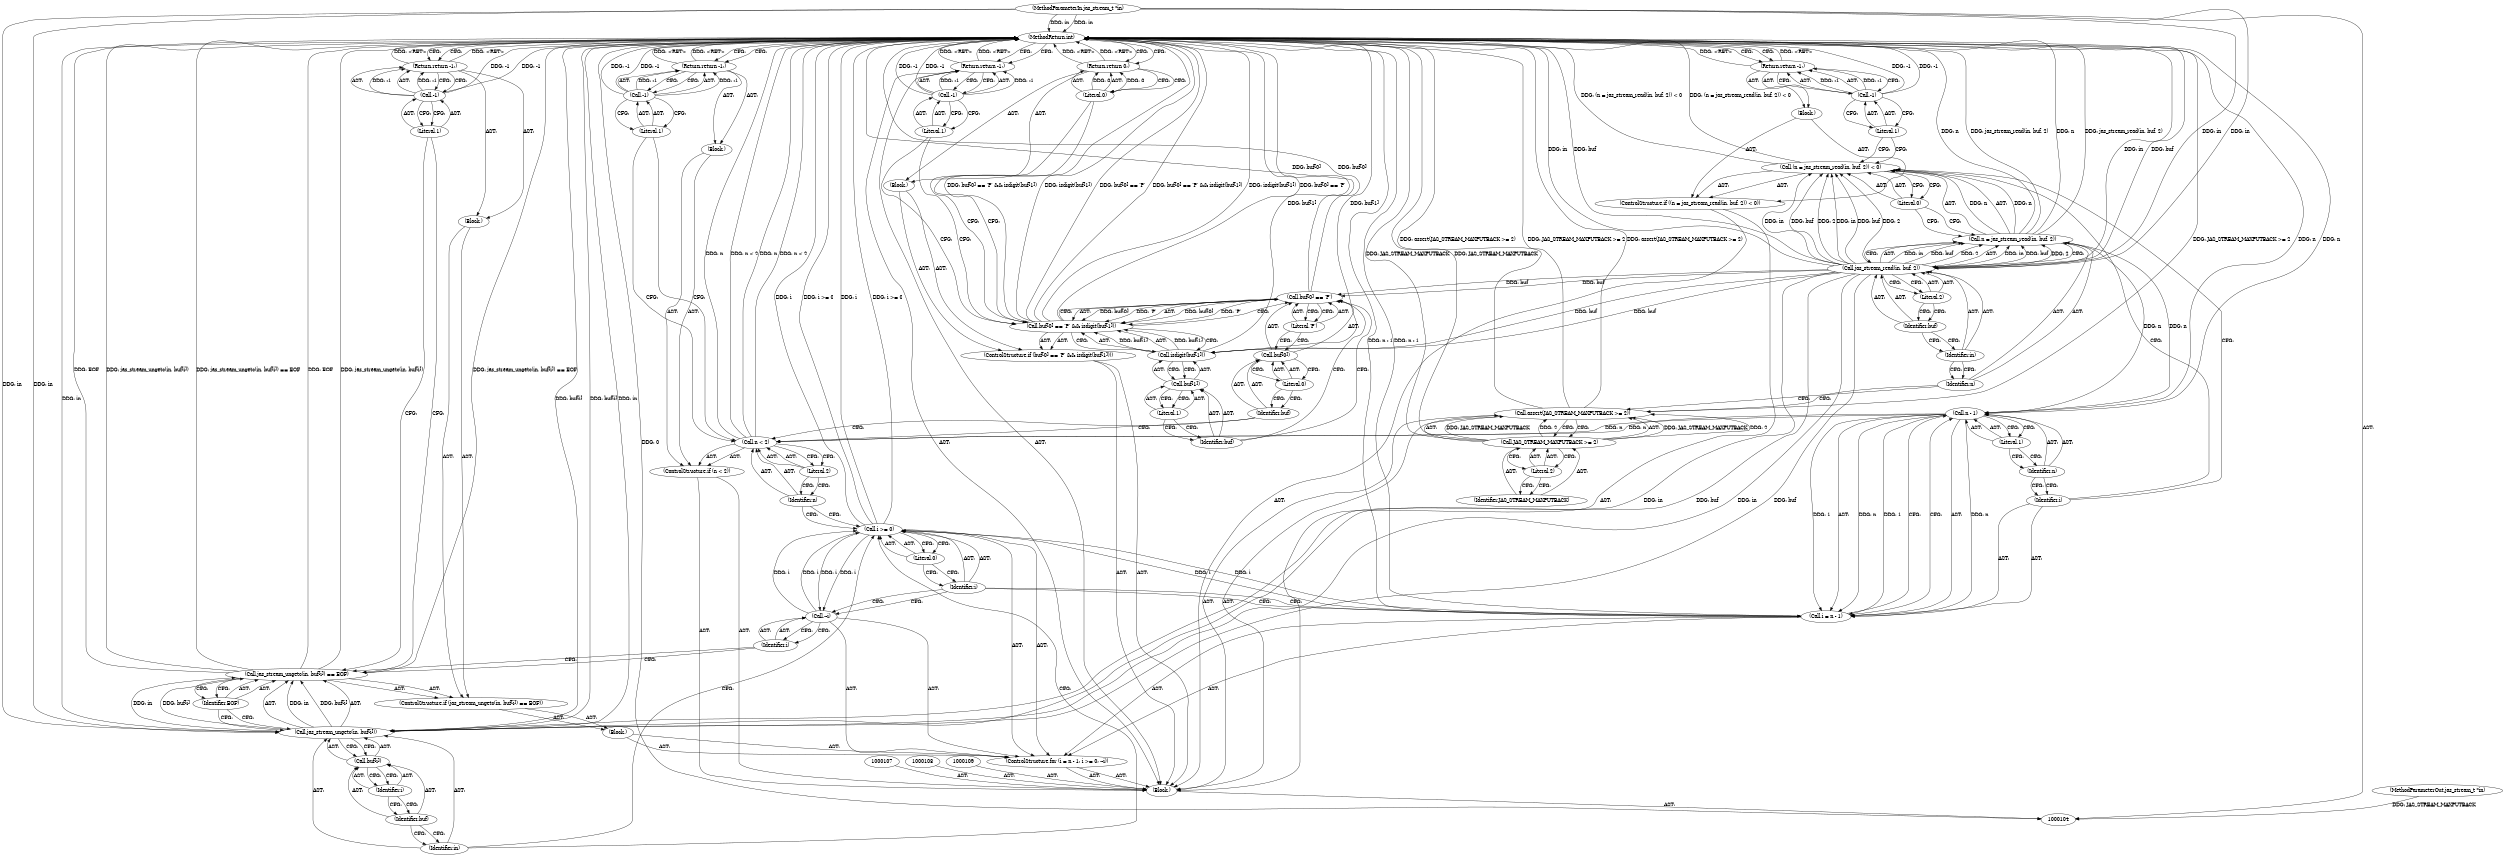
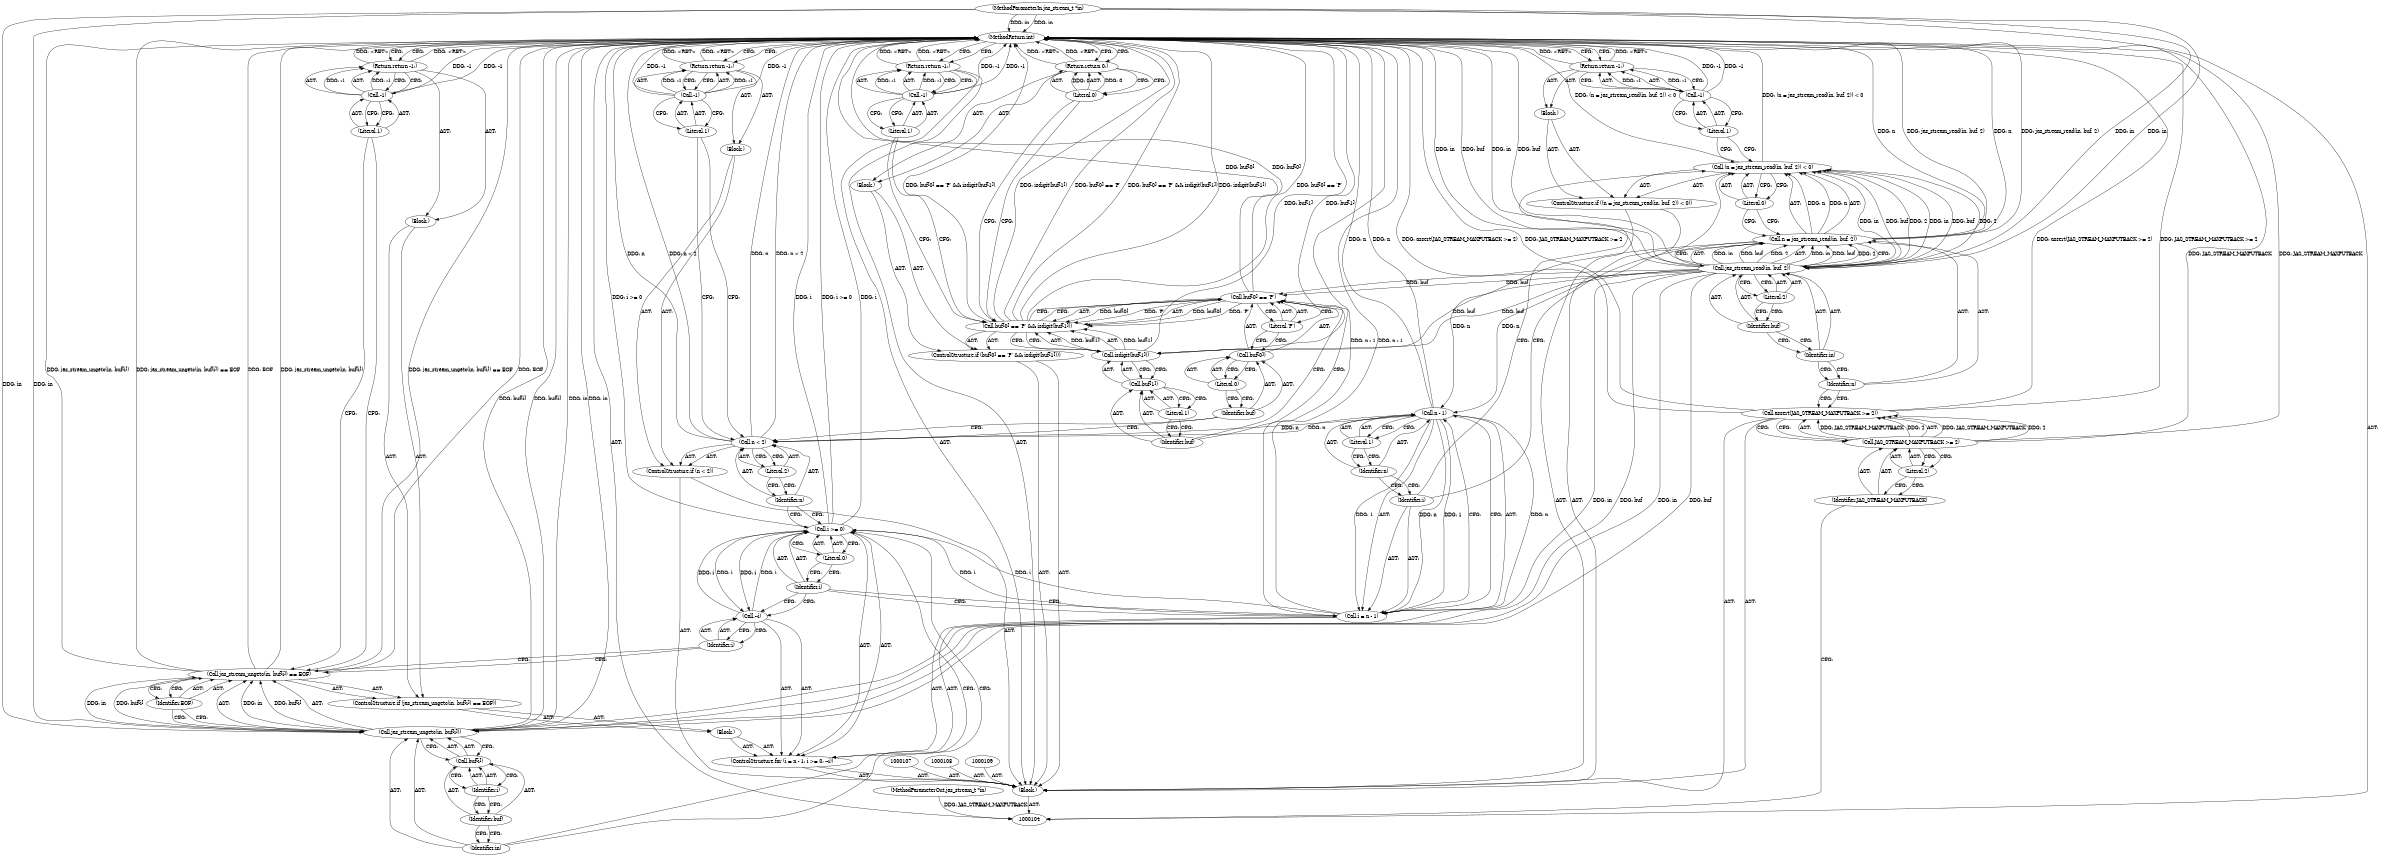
(650, 443) -> (618, 443)
none -> (1585, 809)
